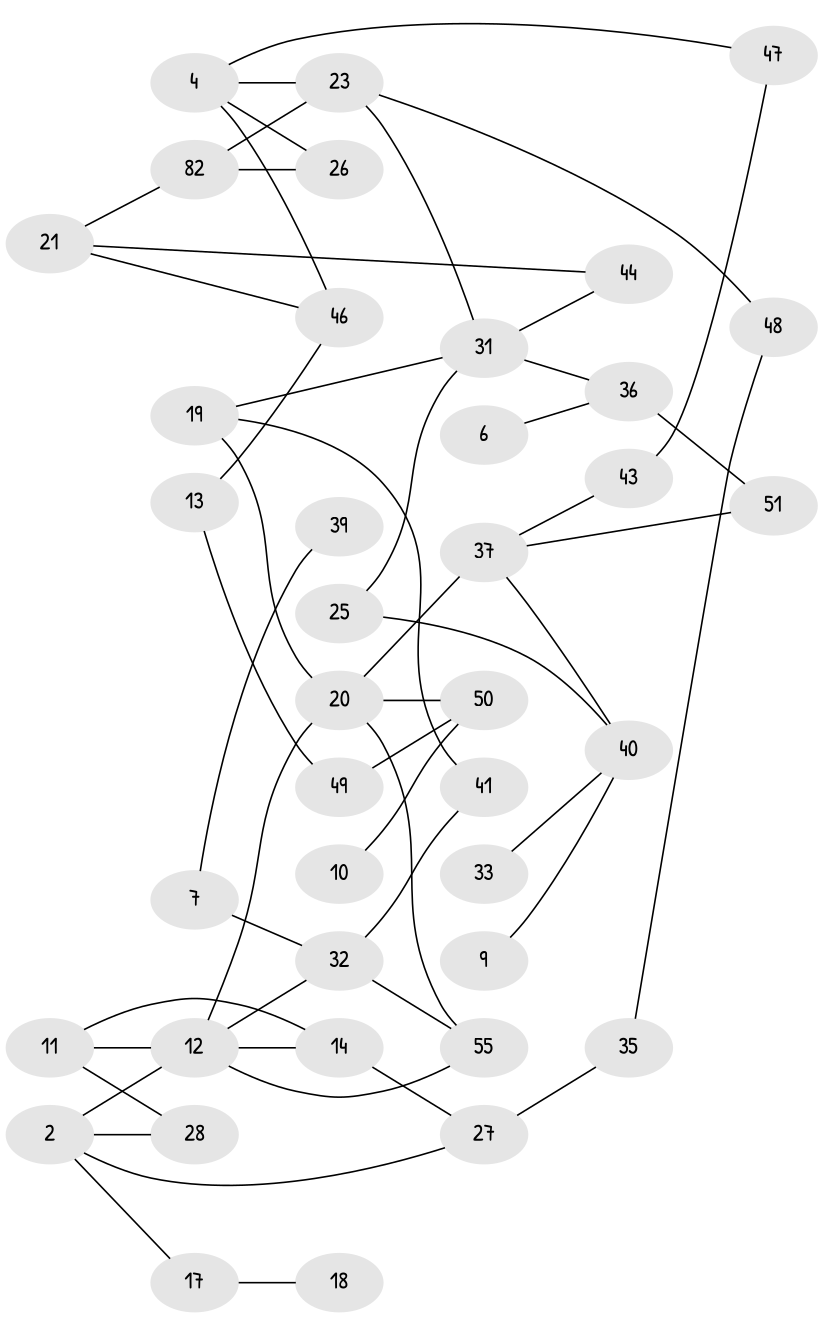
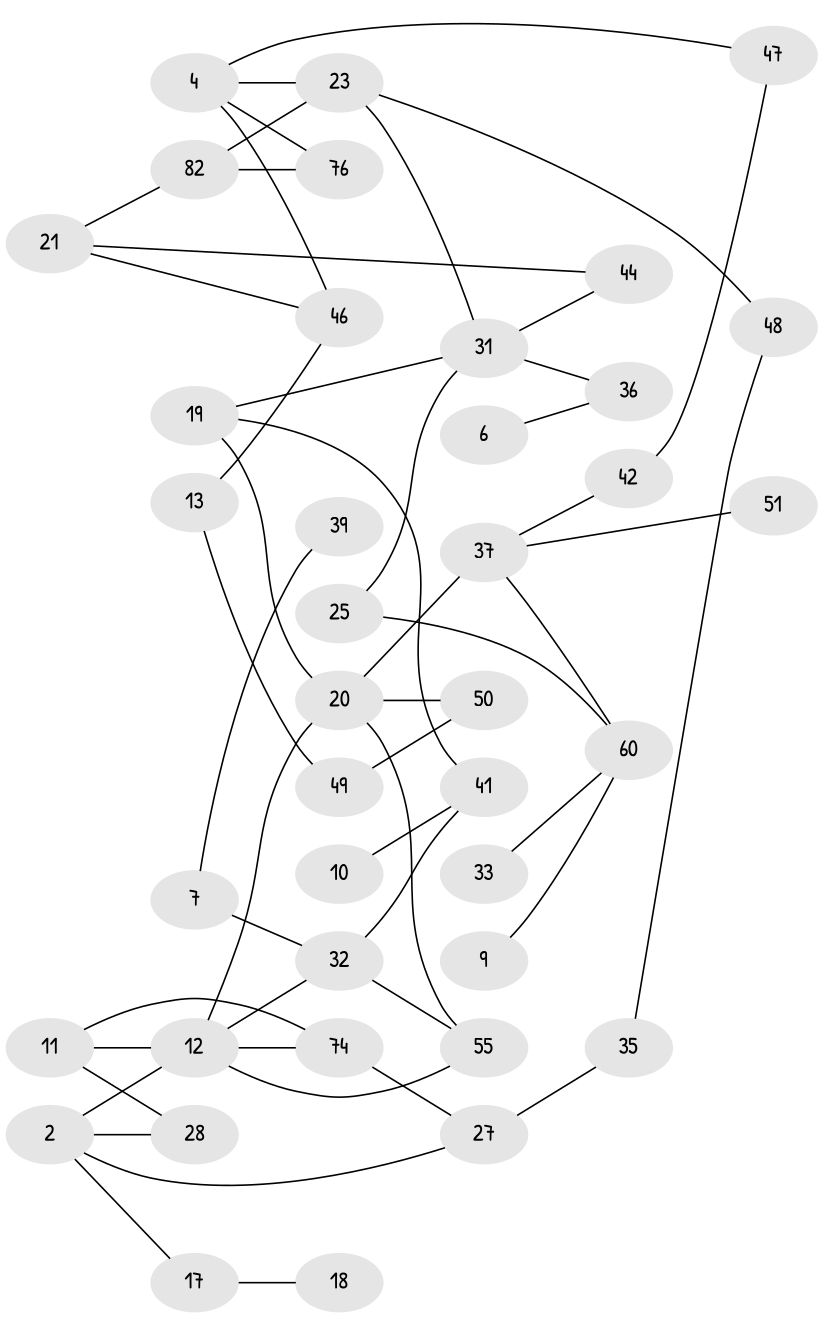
(339, 170) -> (339, 170)
(701, 449) -> none
(629, 478) -> (629, 478)
(629, 750) -> (629, 750)
(412, 787) -> (420, 826)
(339, 1048) -> (339, 1048)
